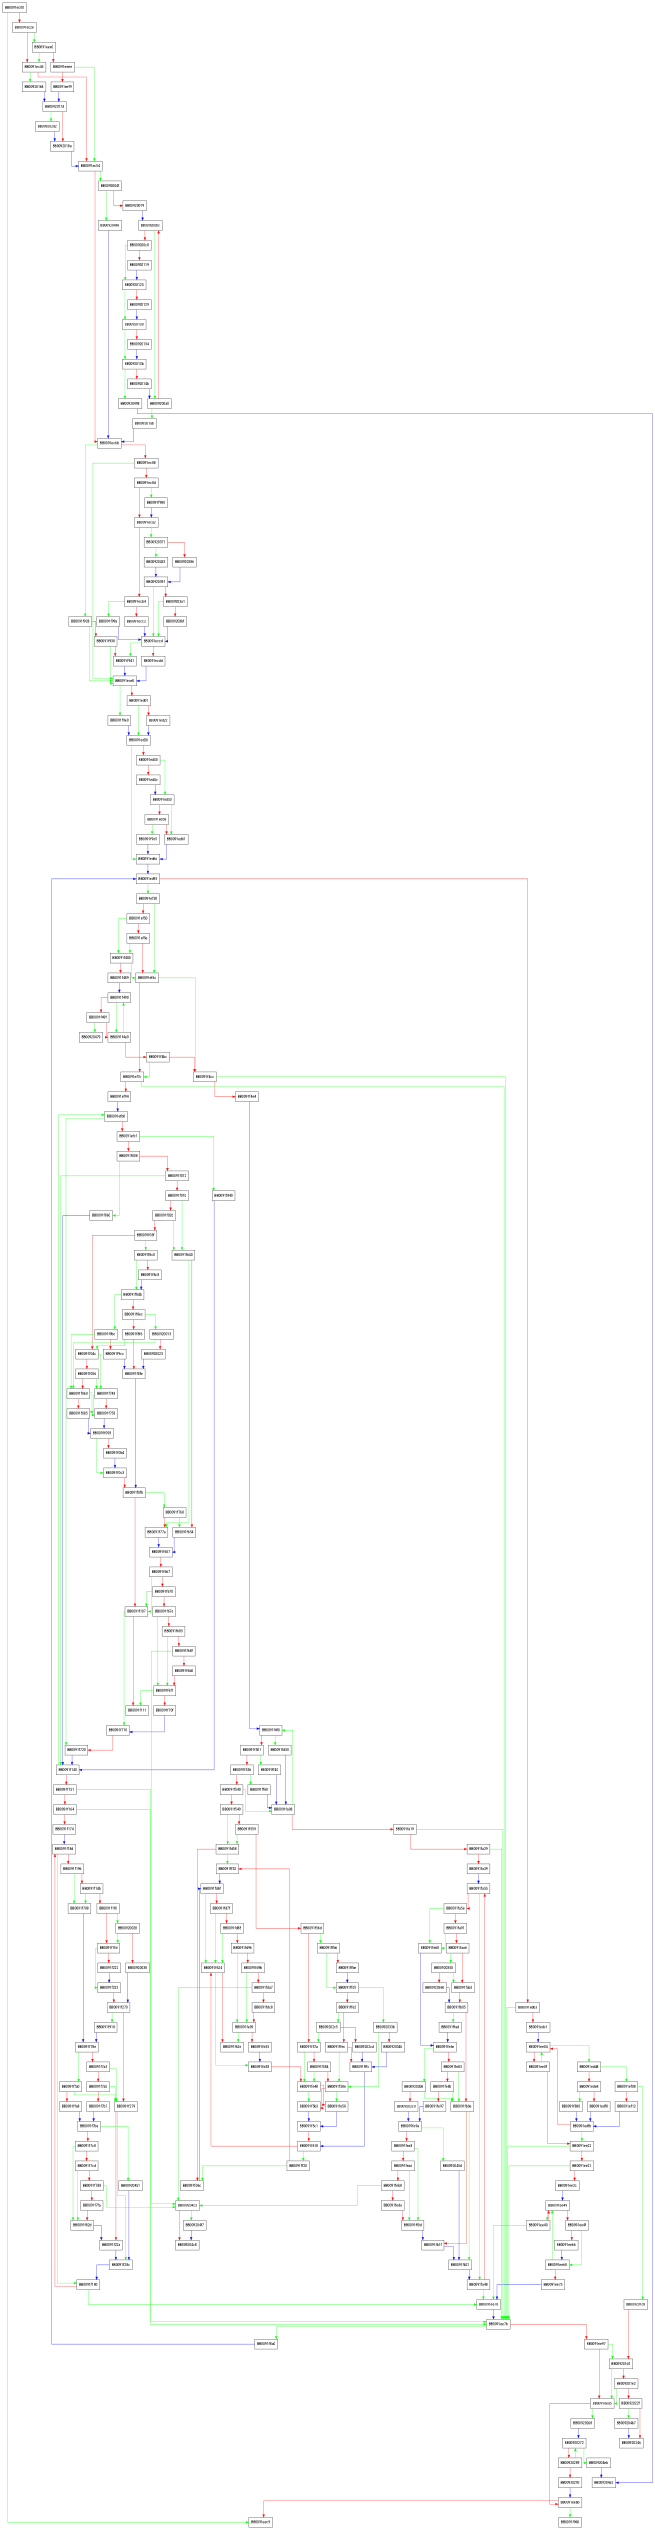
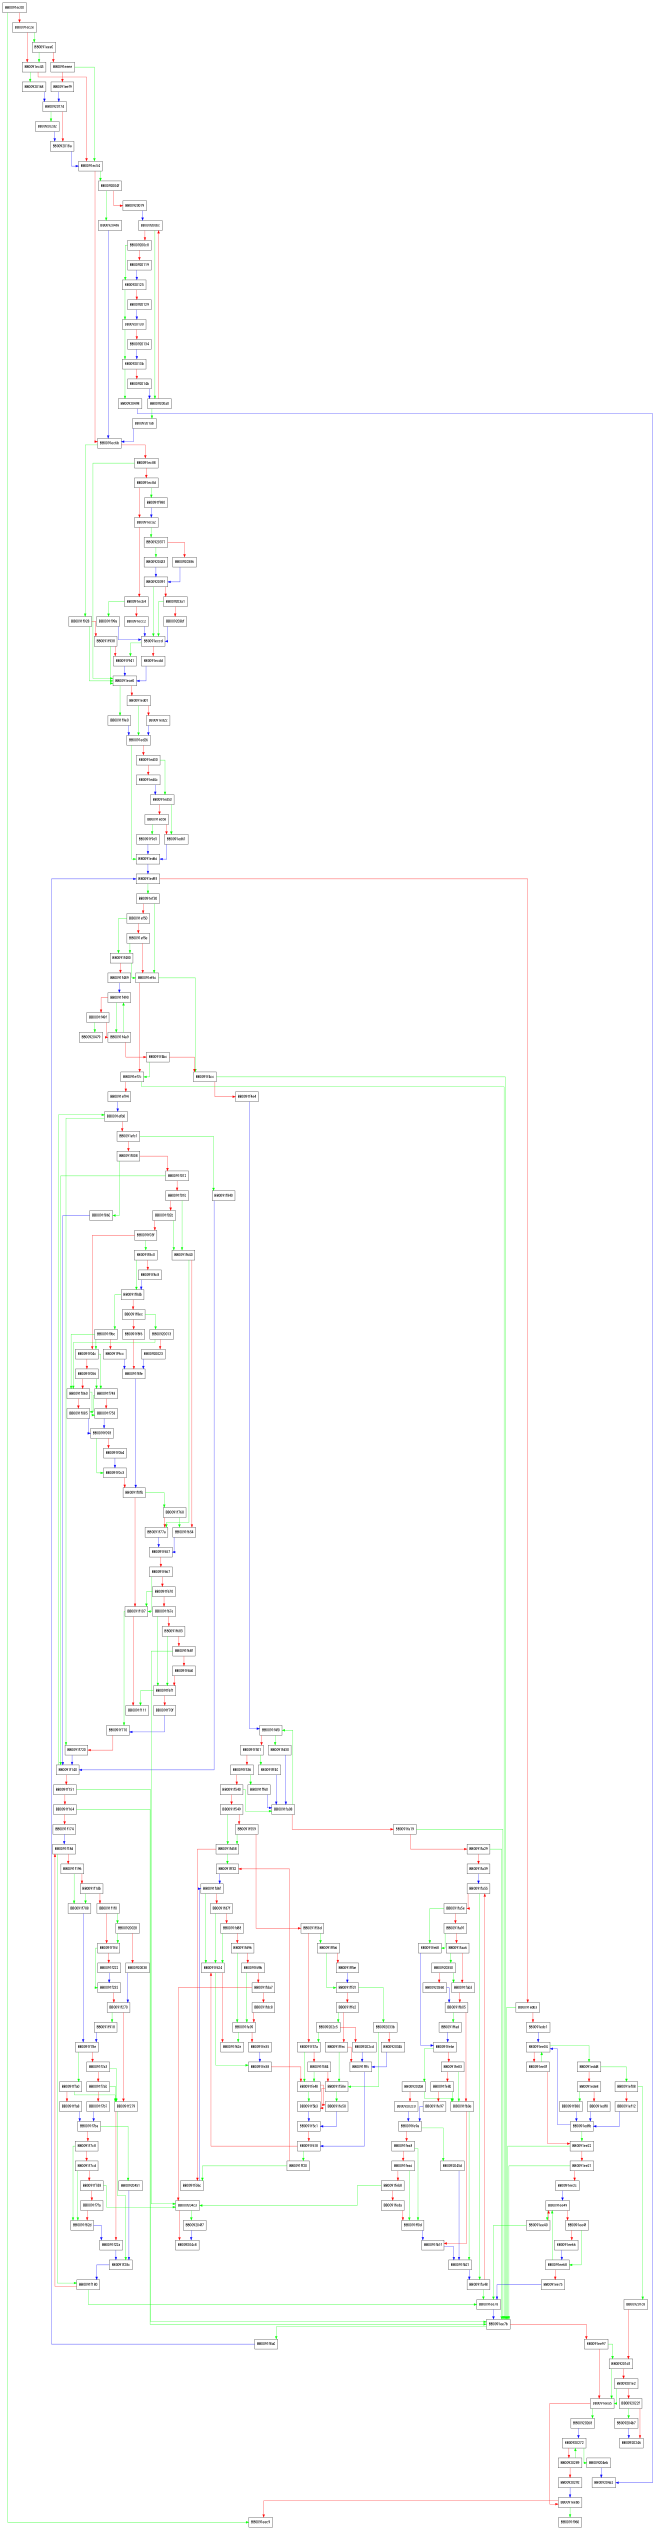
(114, 1346) -> (96, 1344)
(178, 2056) -> (178, 2056)
(557, 2091) -> (557, 2091)
